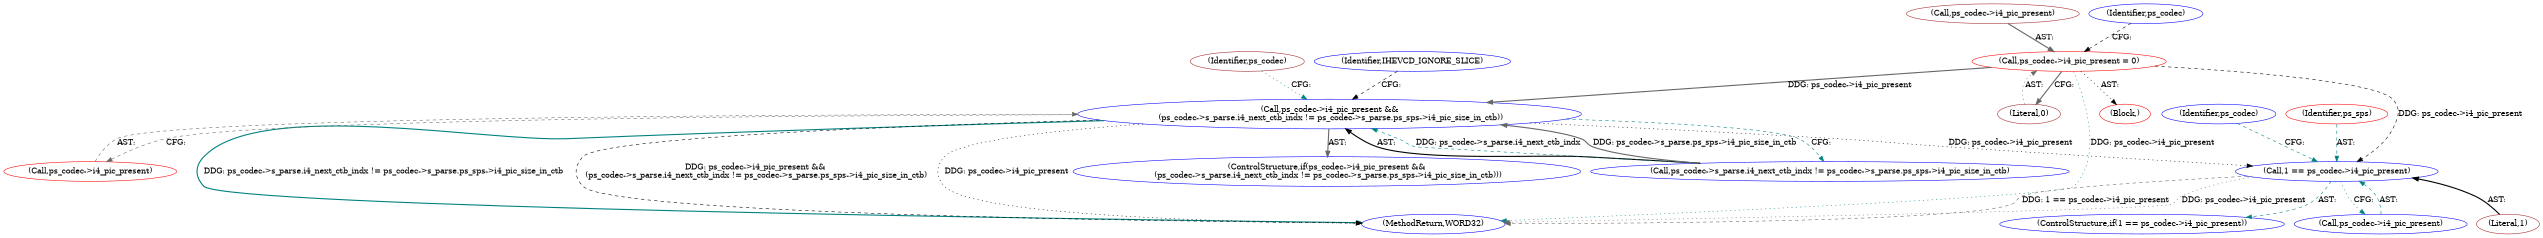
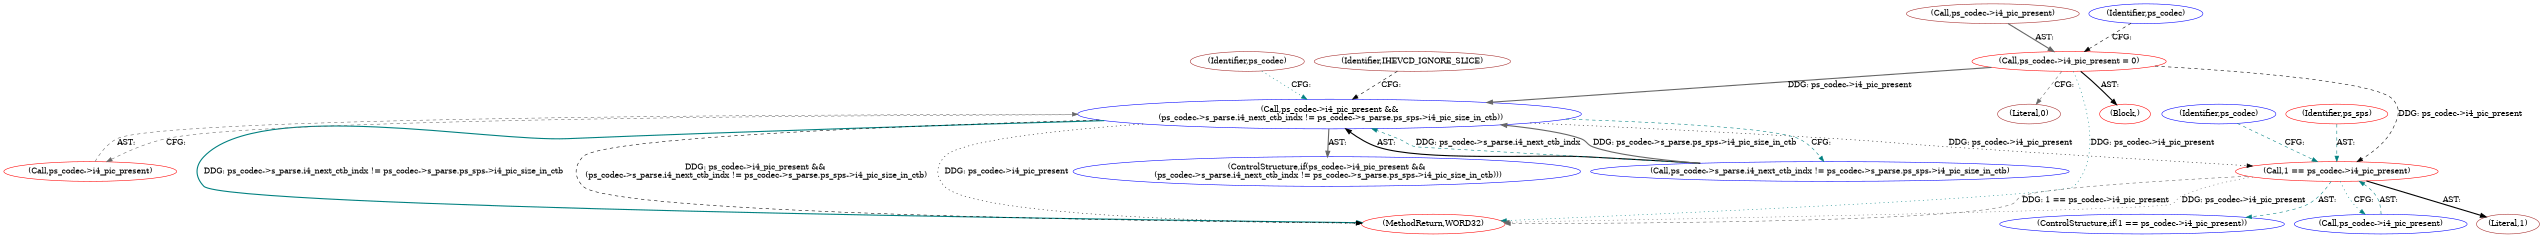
(1412, 61) -> (1412, 61)
(2051, 86) -> (2051, 86)
(2097, 86) -> (2097, 86)
(2023, 88) -> none
(2337, 172) -> (2337, 172)
(2462, 191) -> (2424, 198)
(1433, 224) -> (1433, 224)
